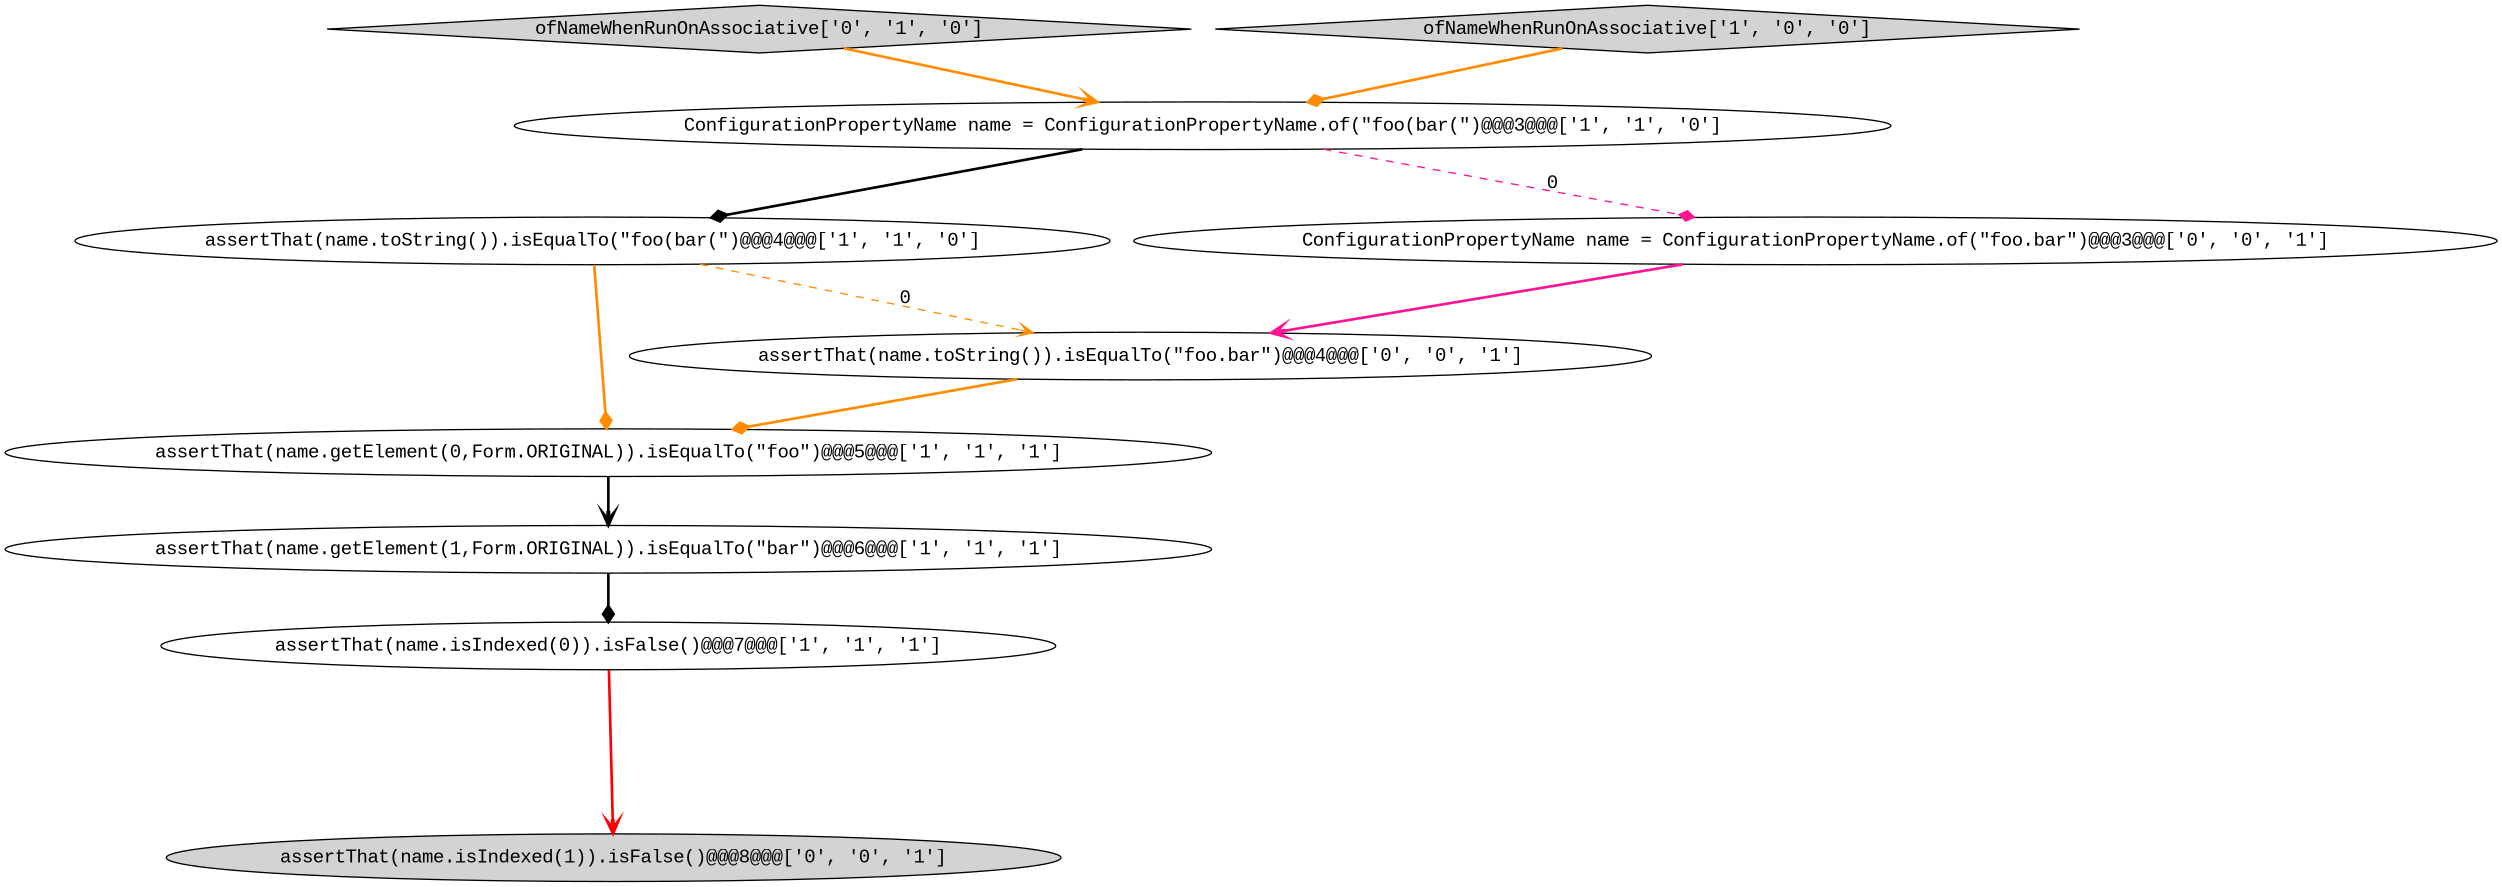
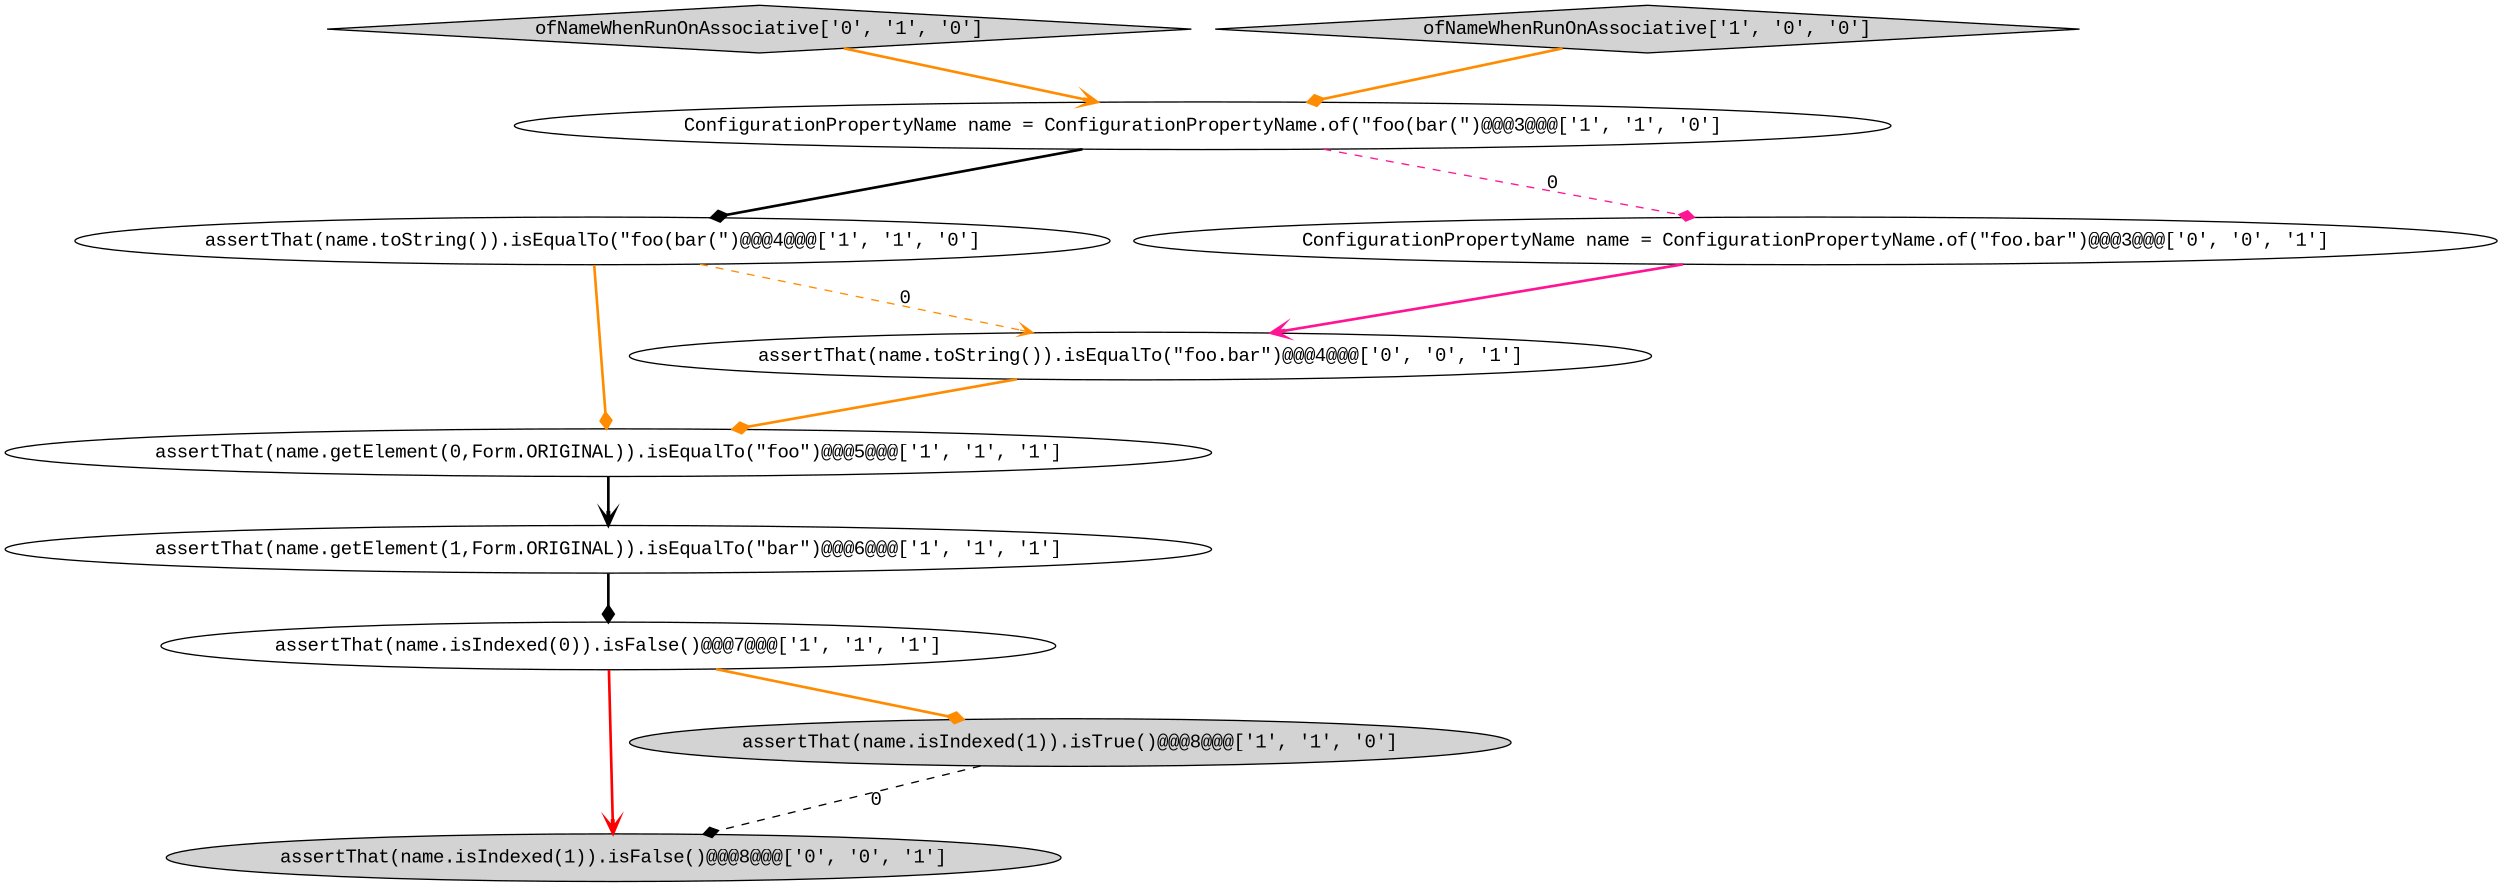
none -> (1070, 743)
